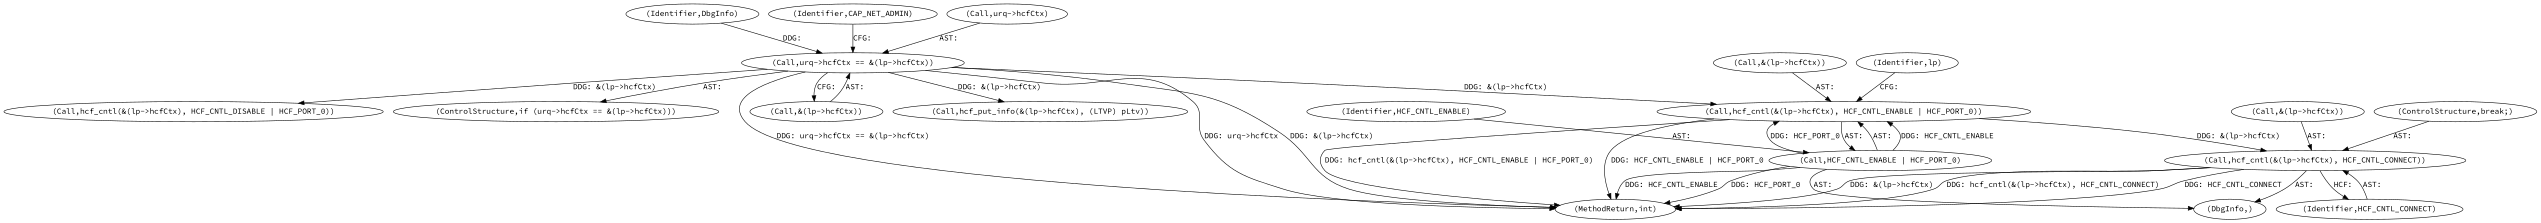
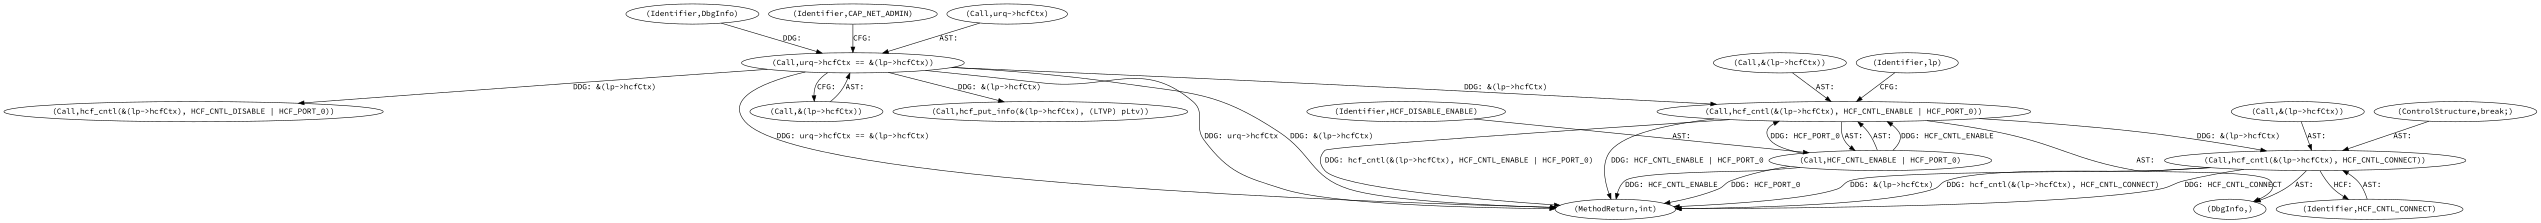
(556, 112) -> none
(1406, 112) -> (1406, 112)
(2026, 205) -> (2110, 165)
